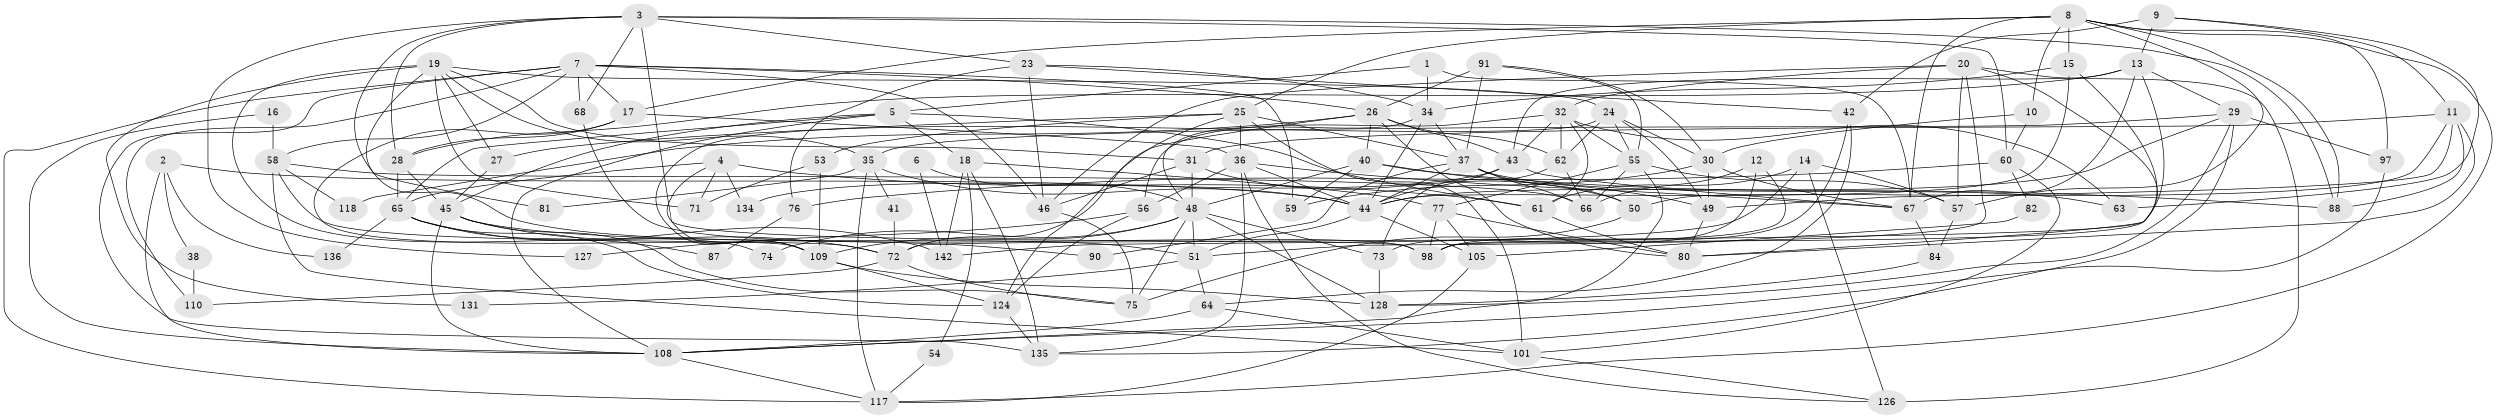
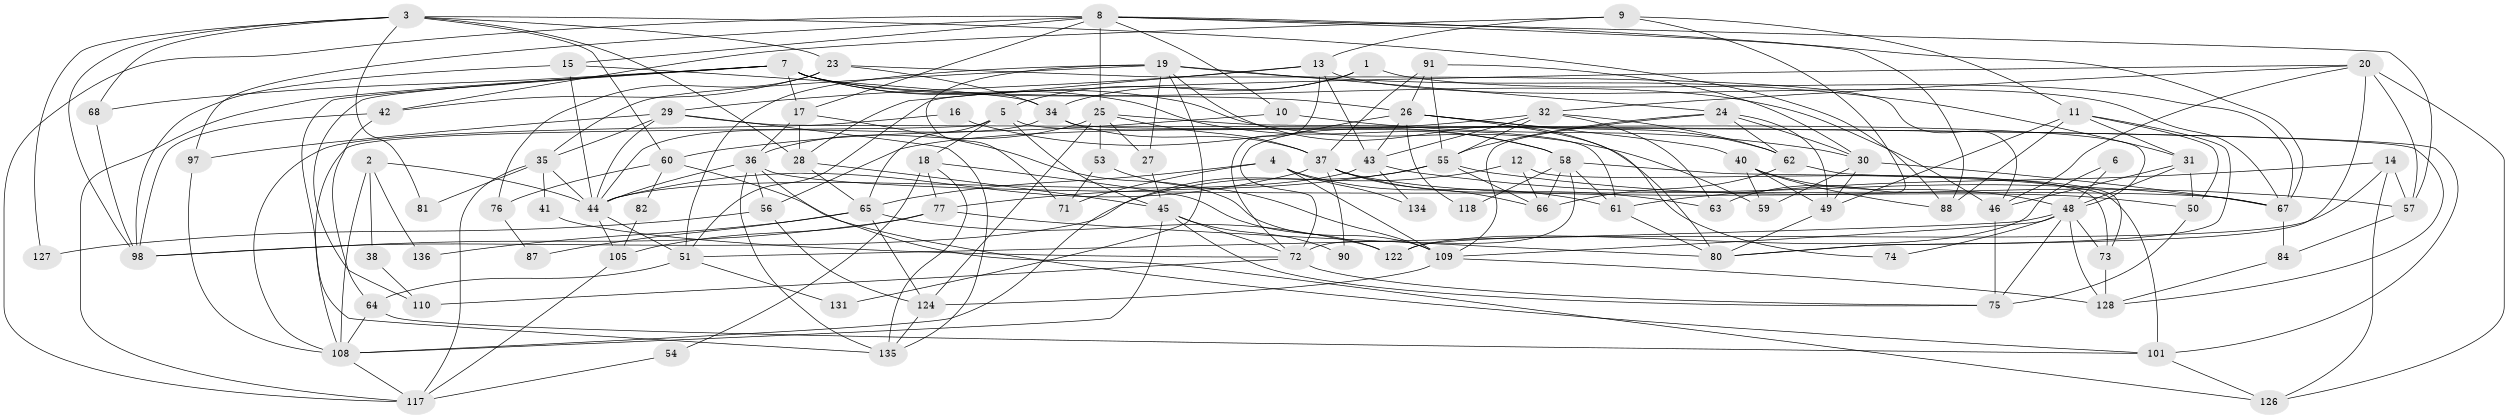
(1587, 168) -> (1591, 185)
(944, 258) -> (1394, 258)
